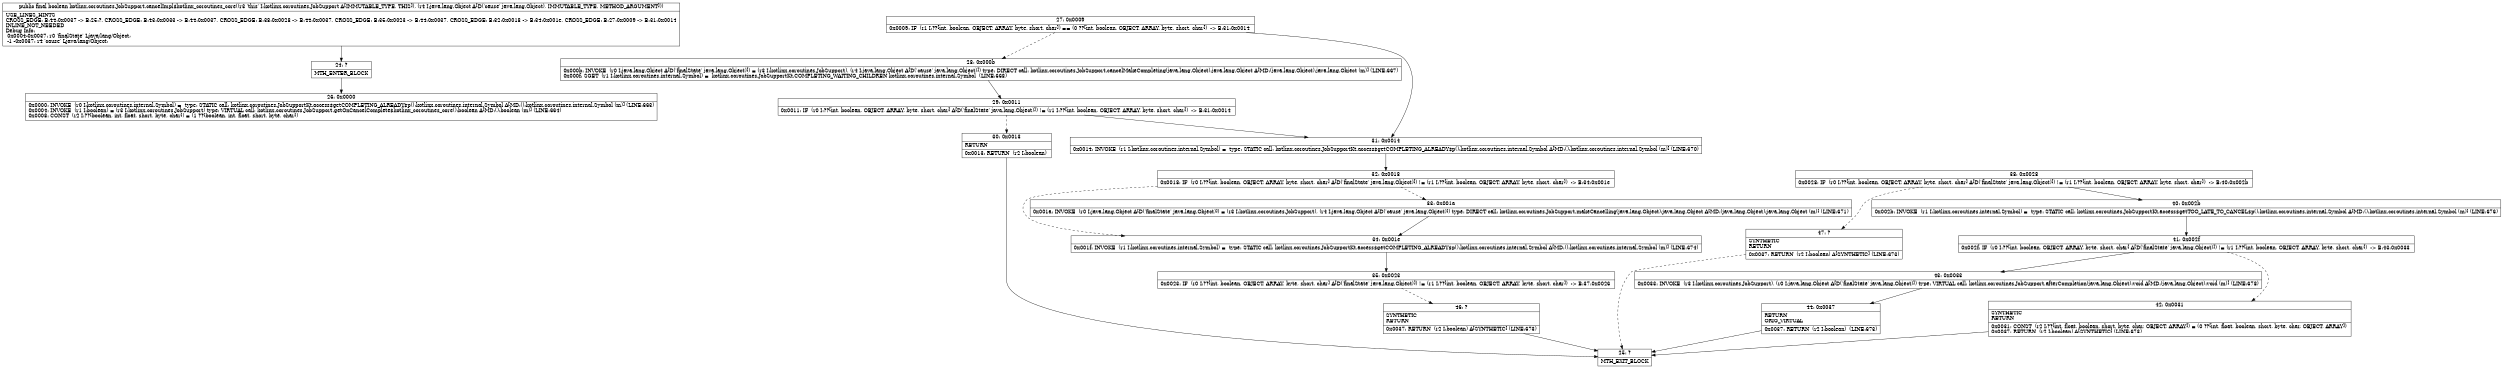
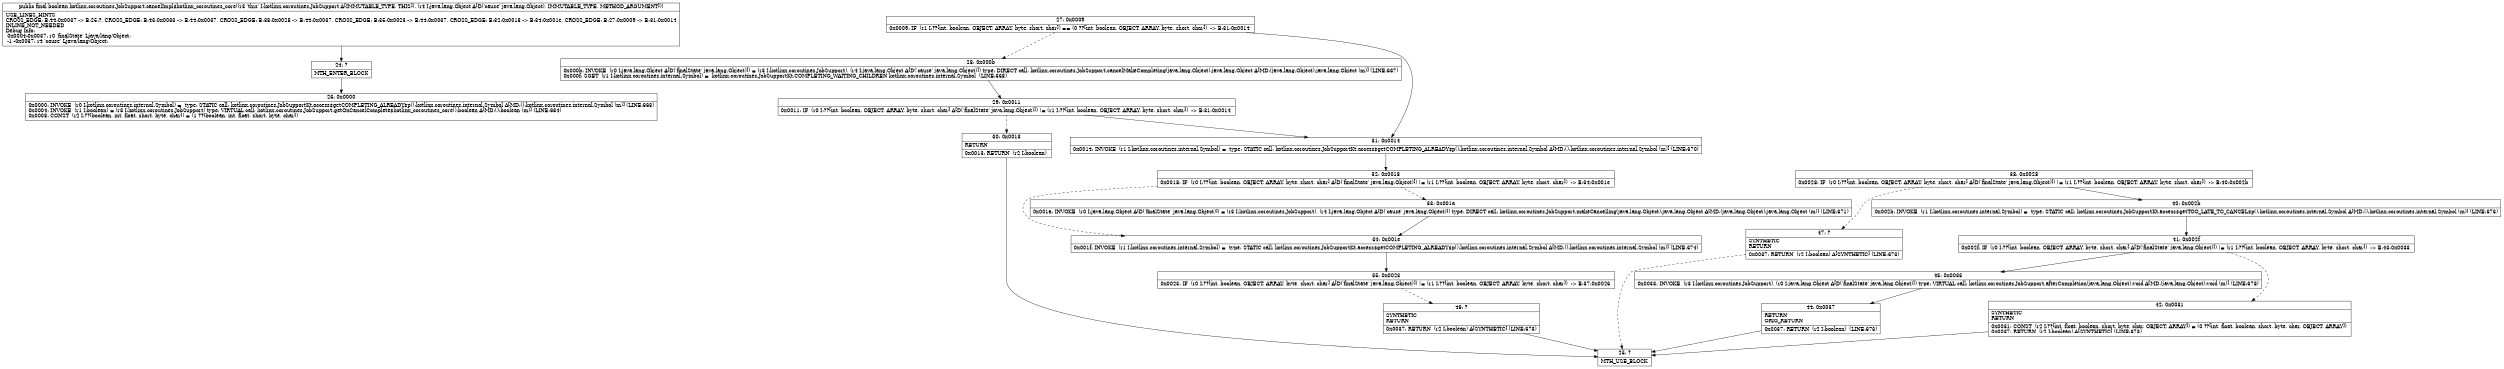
(1784, 321) -> (1784, 321)
(1625, 362) -> (1624, 362)
